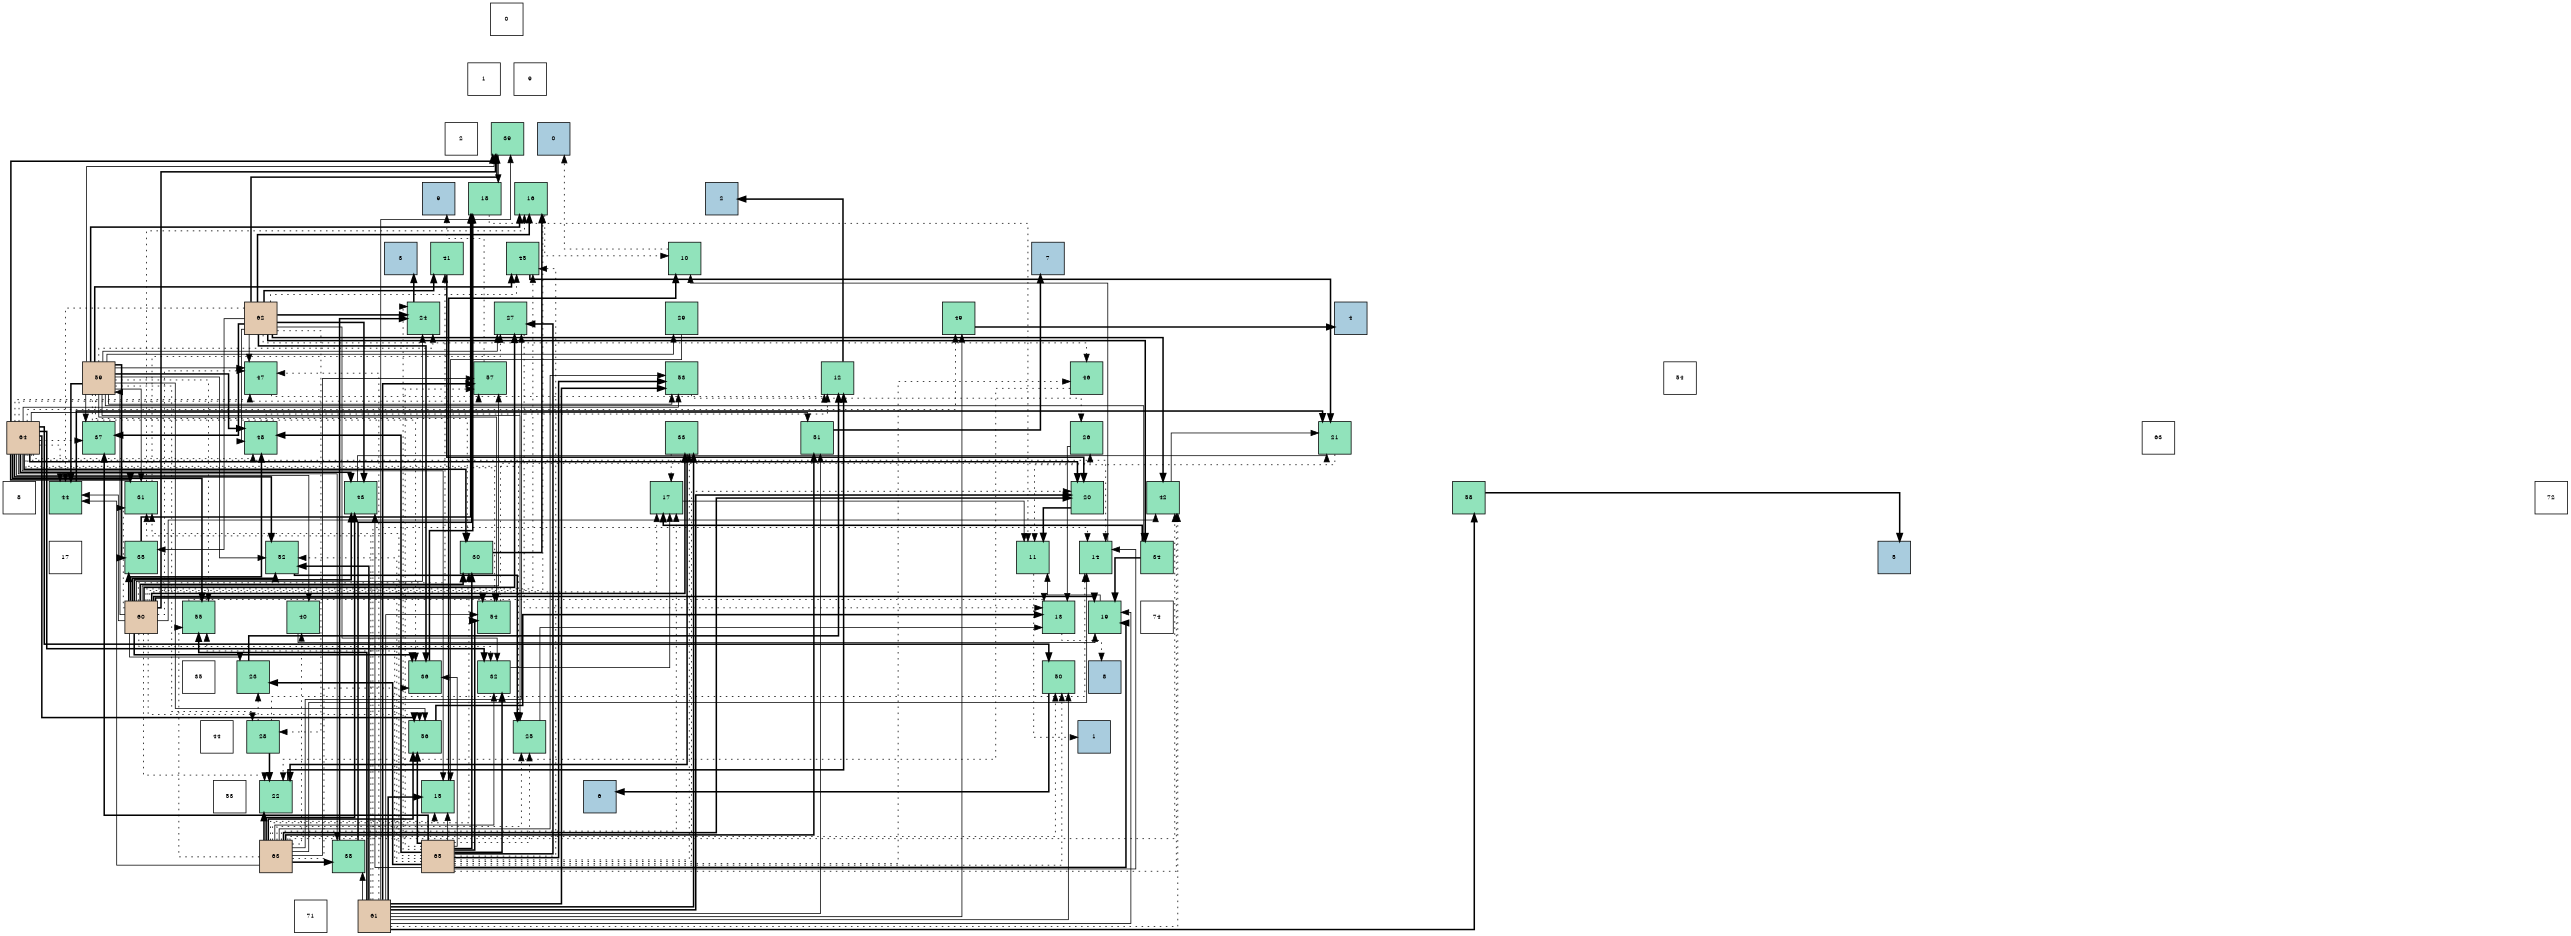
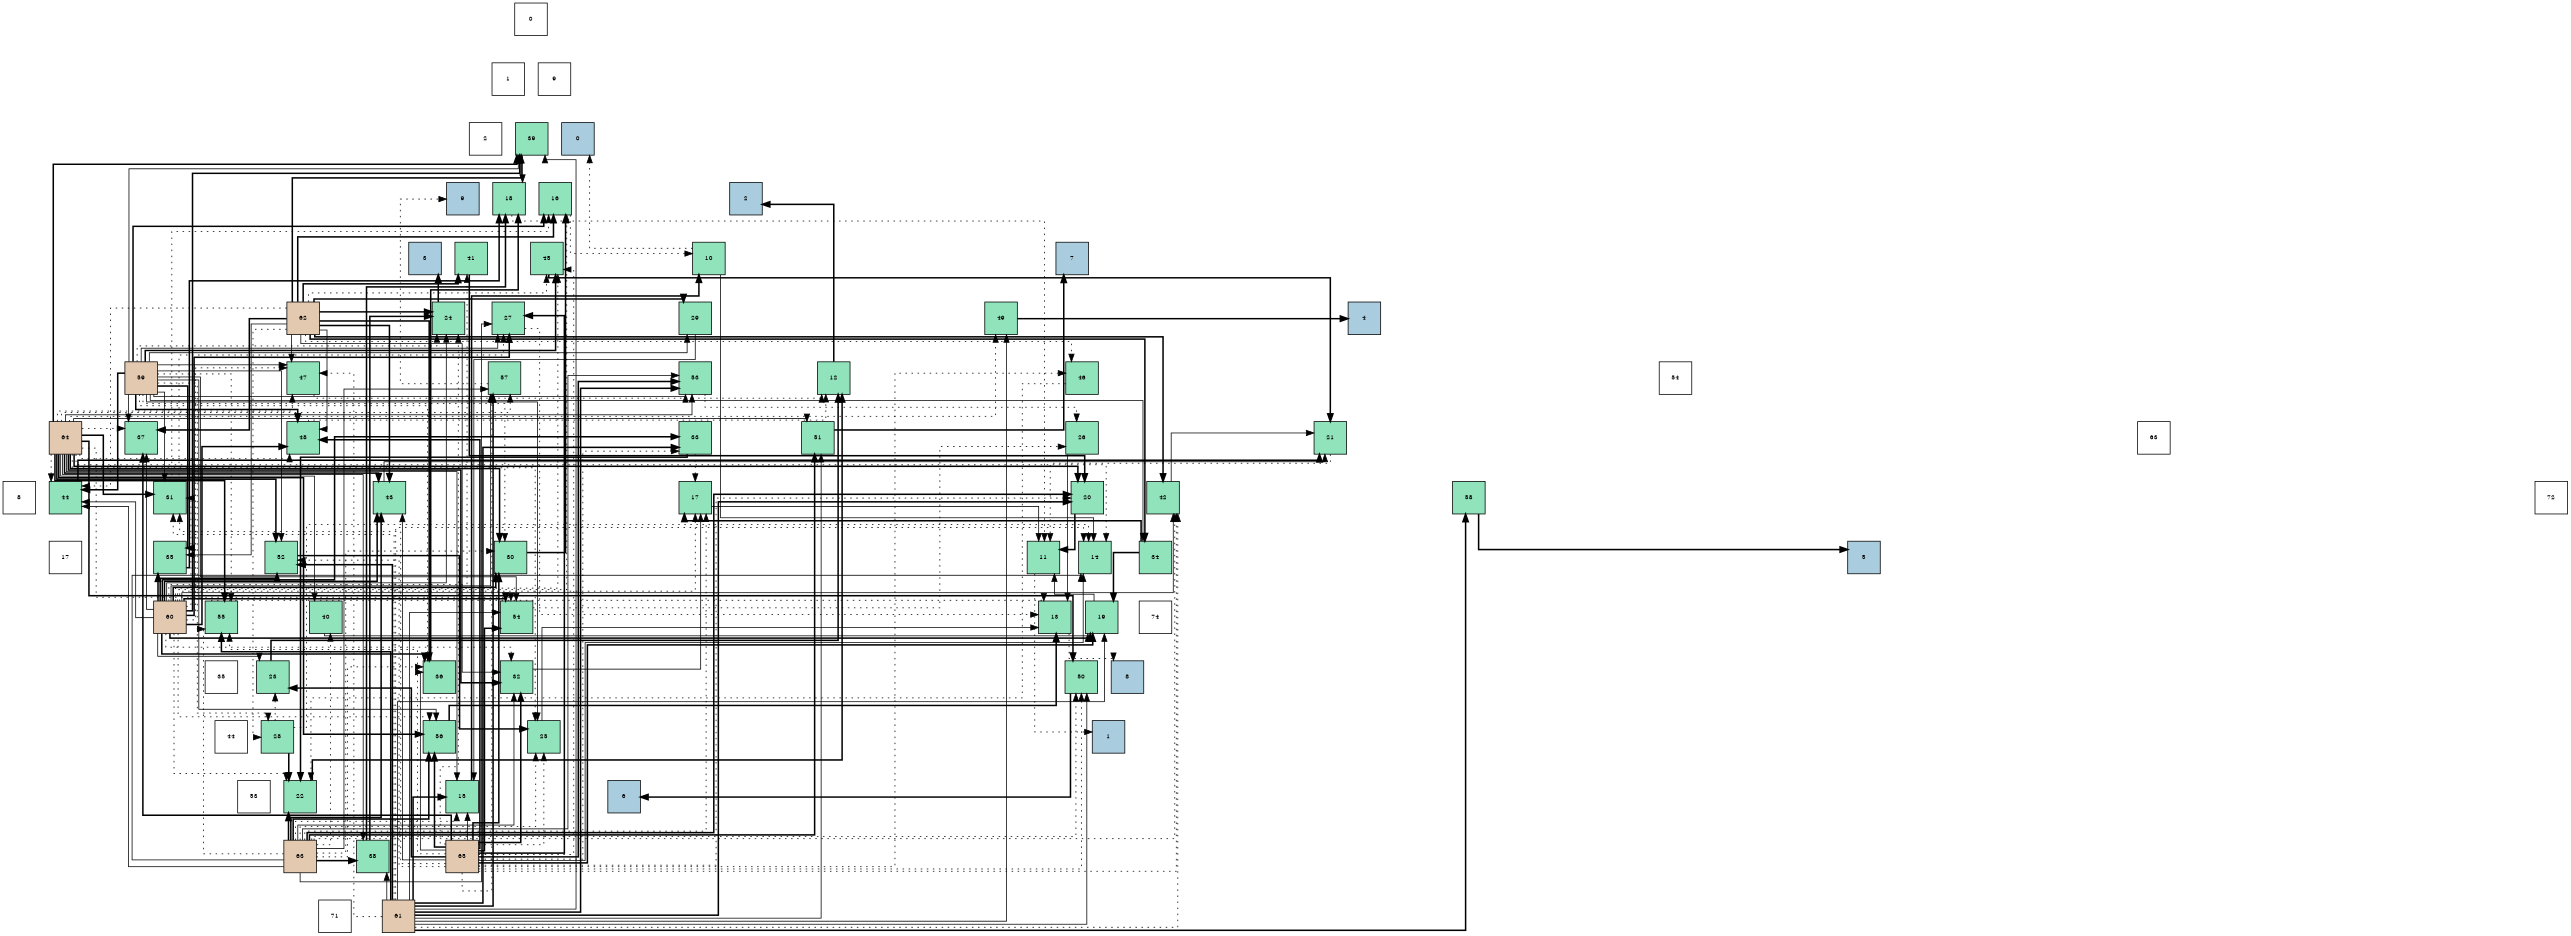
(1108, 288) -> (721, 480)
none -> (460, 299)
(120, 506) -> (146, 539)
